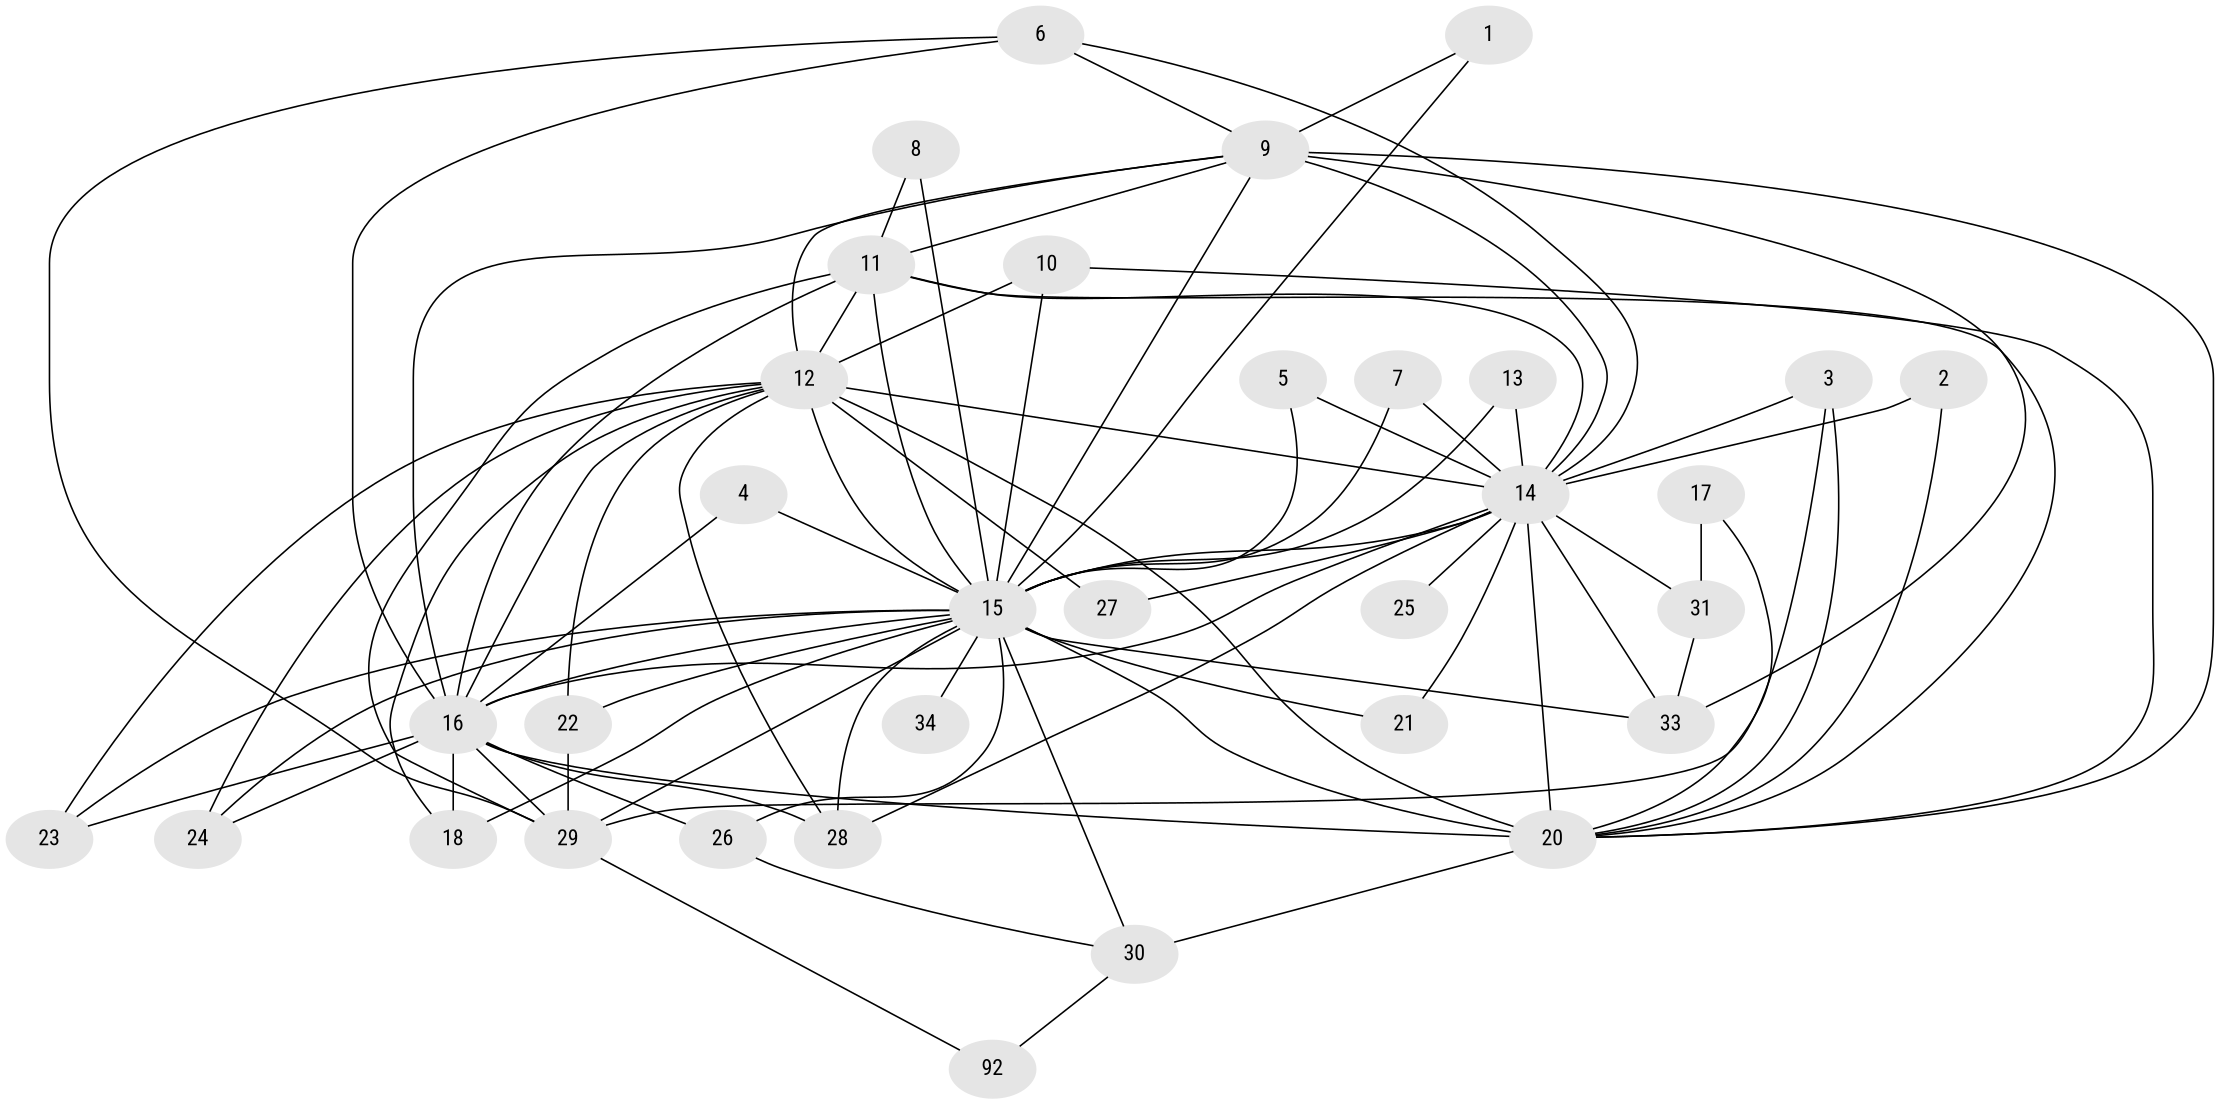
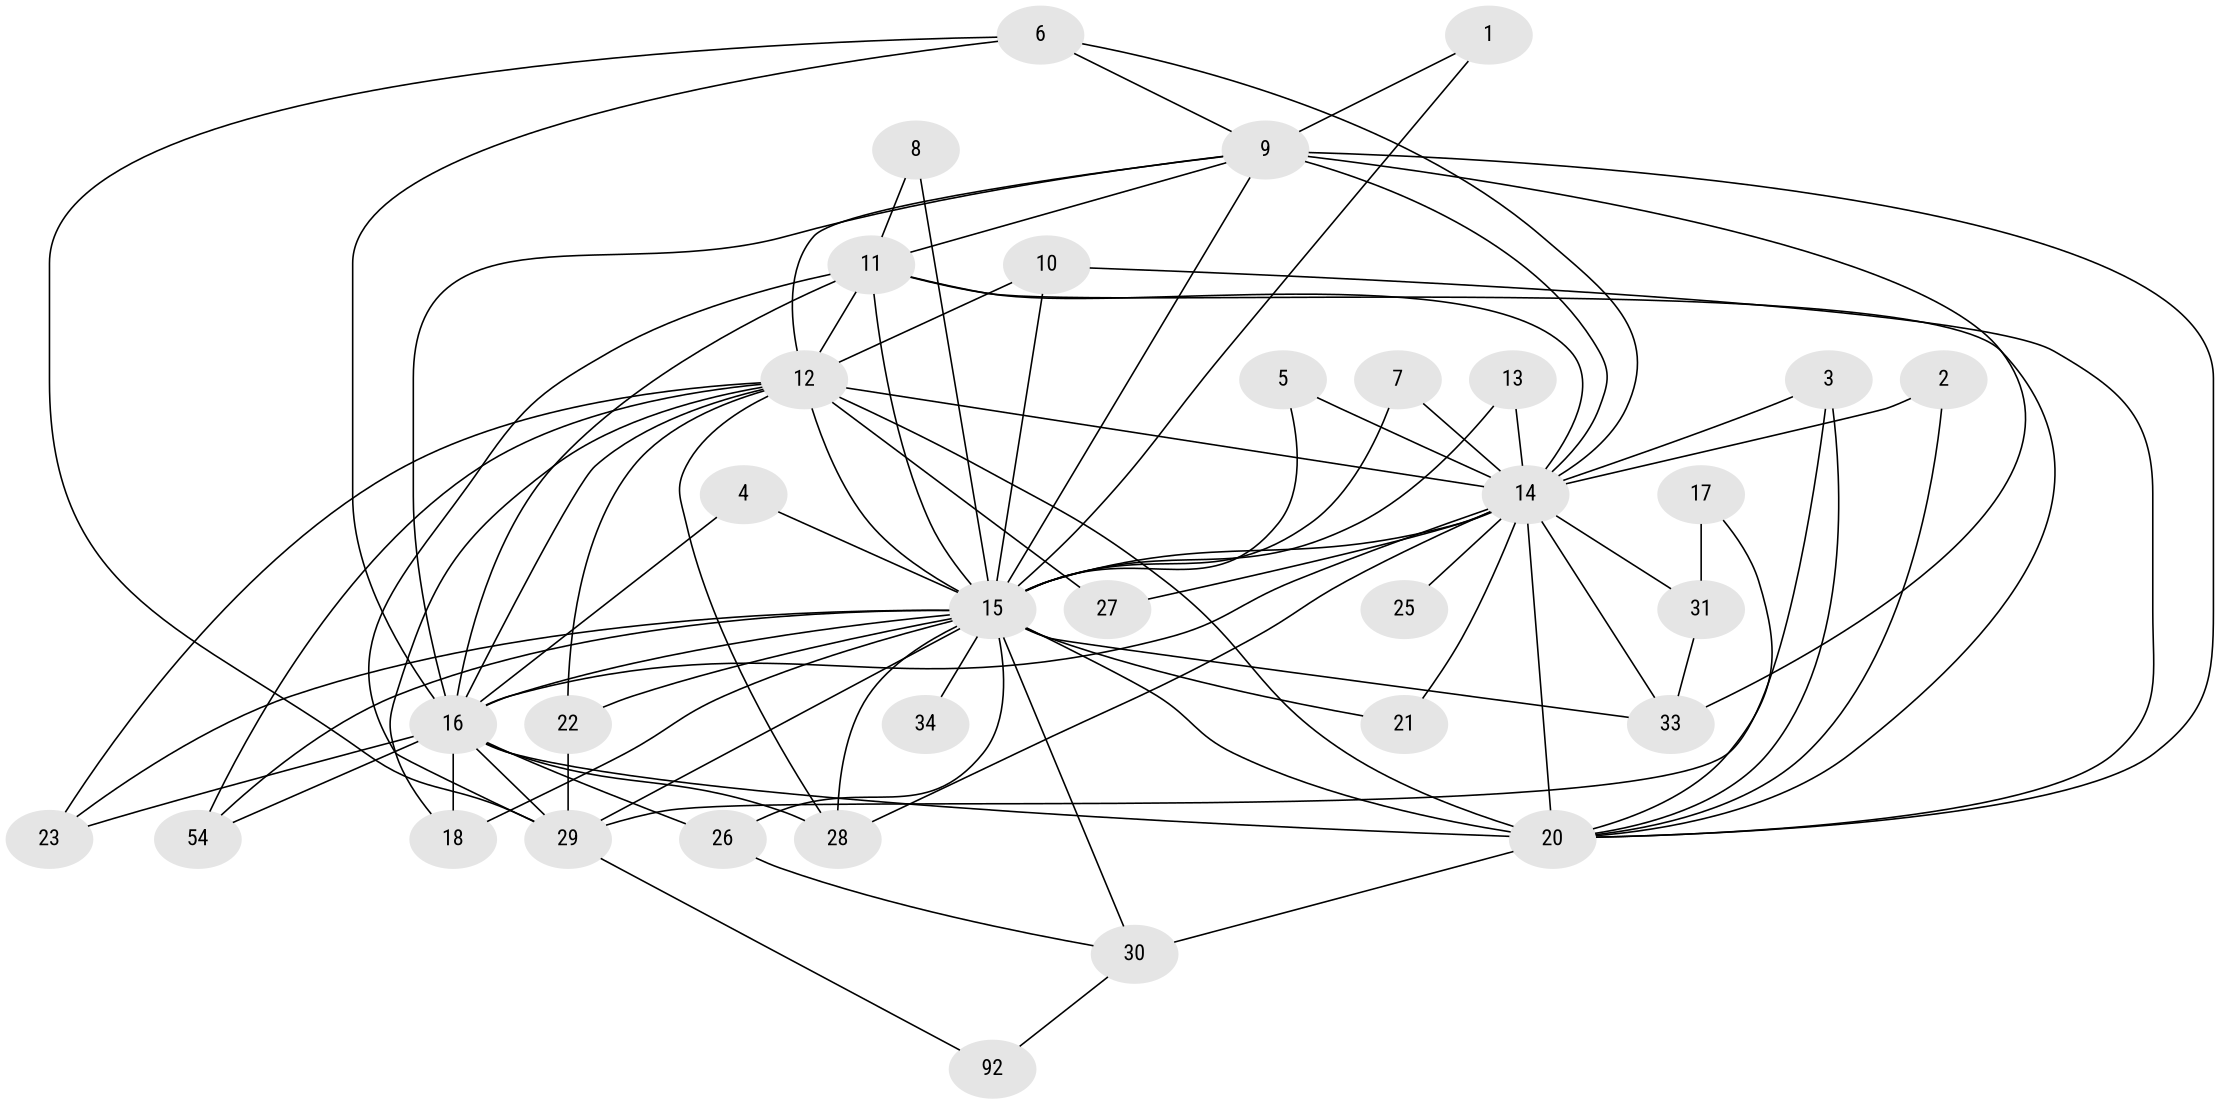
(198, 839) -> (198, 839)
